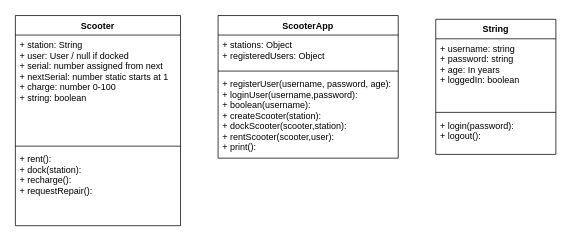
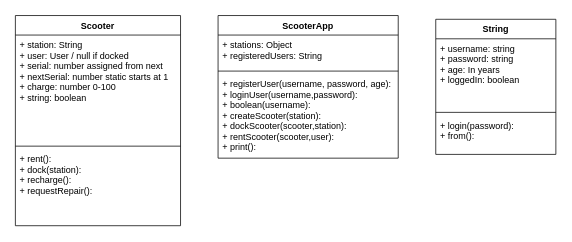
(263, 45) -> (263, 45)
(480, 125) -> (480, 125)
